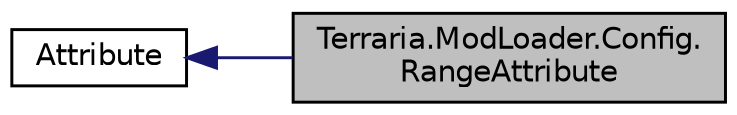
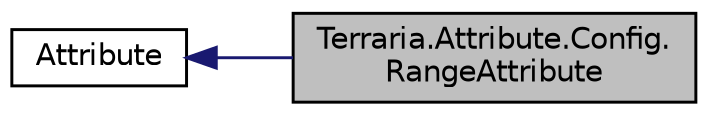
(509, 58) -> (495, 58)
